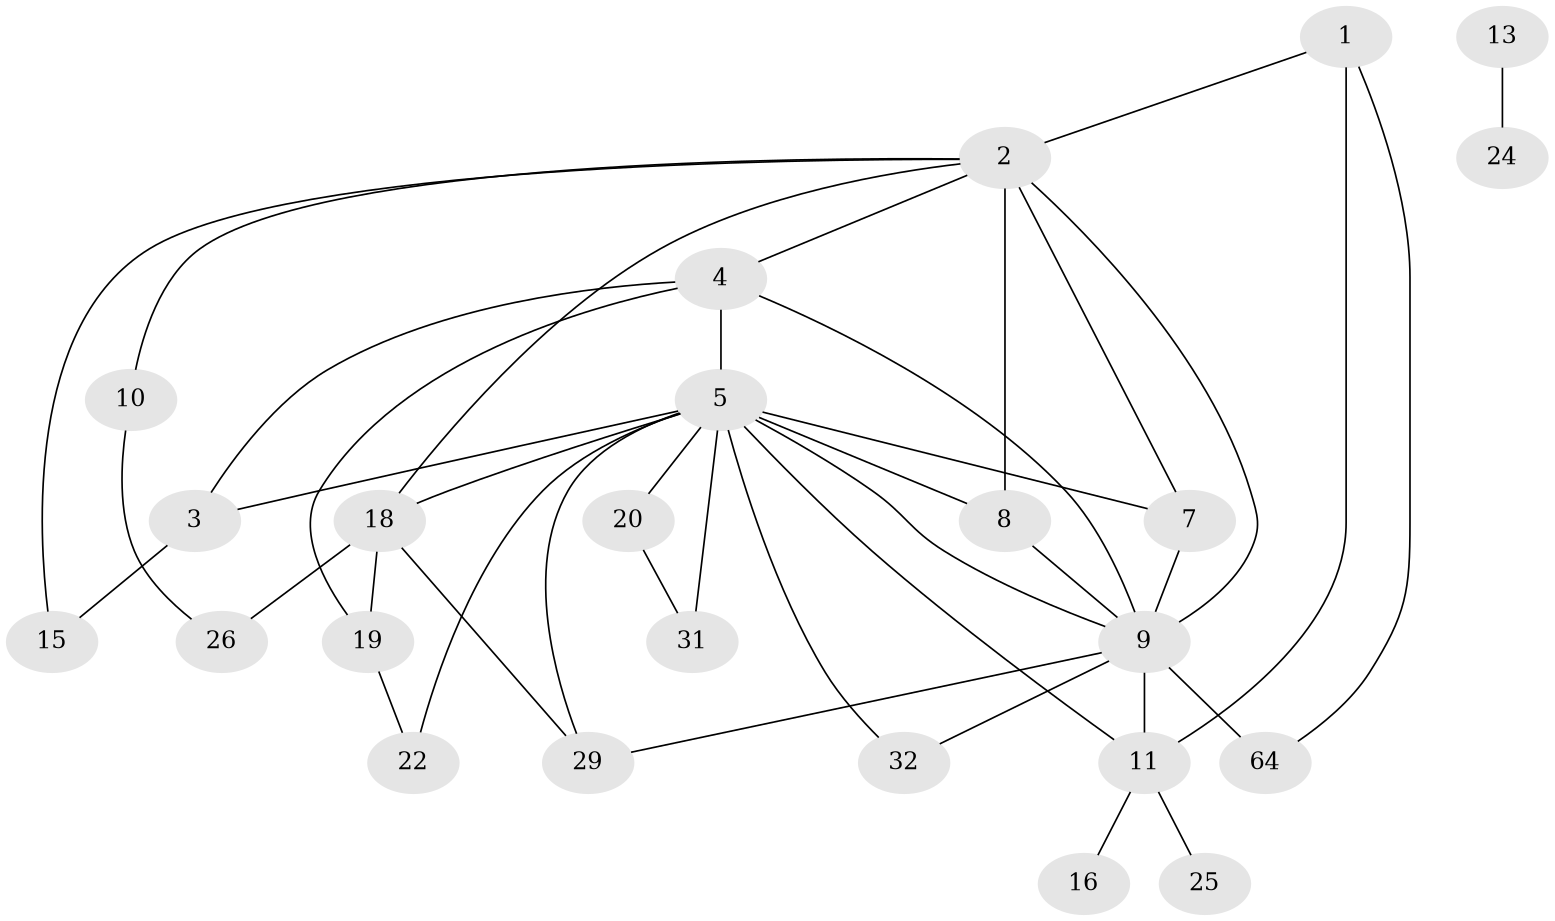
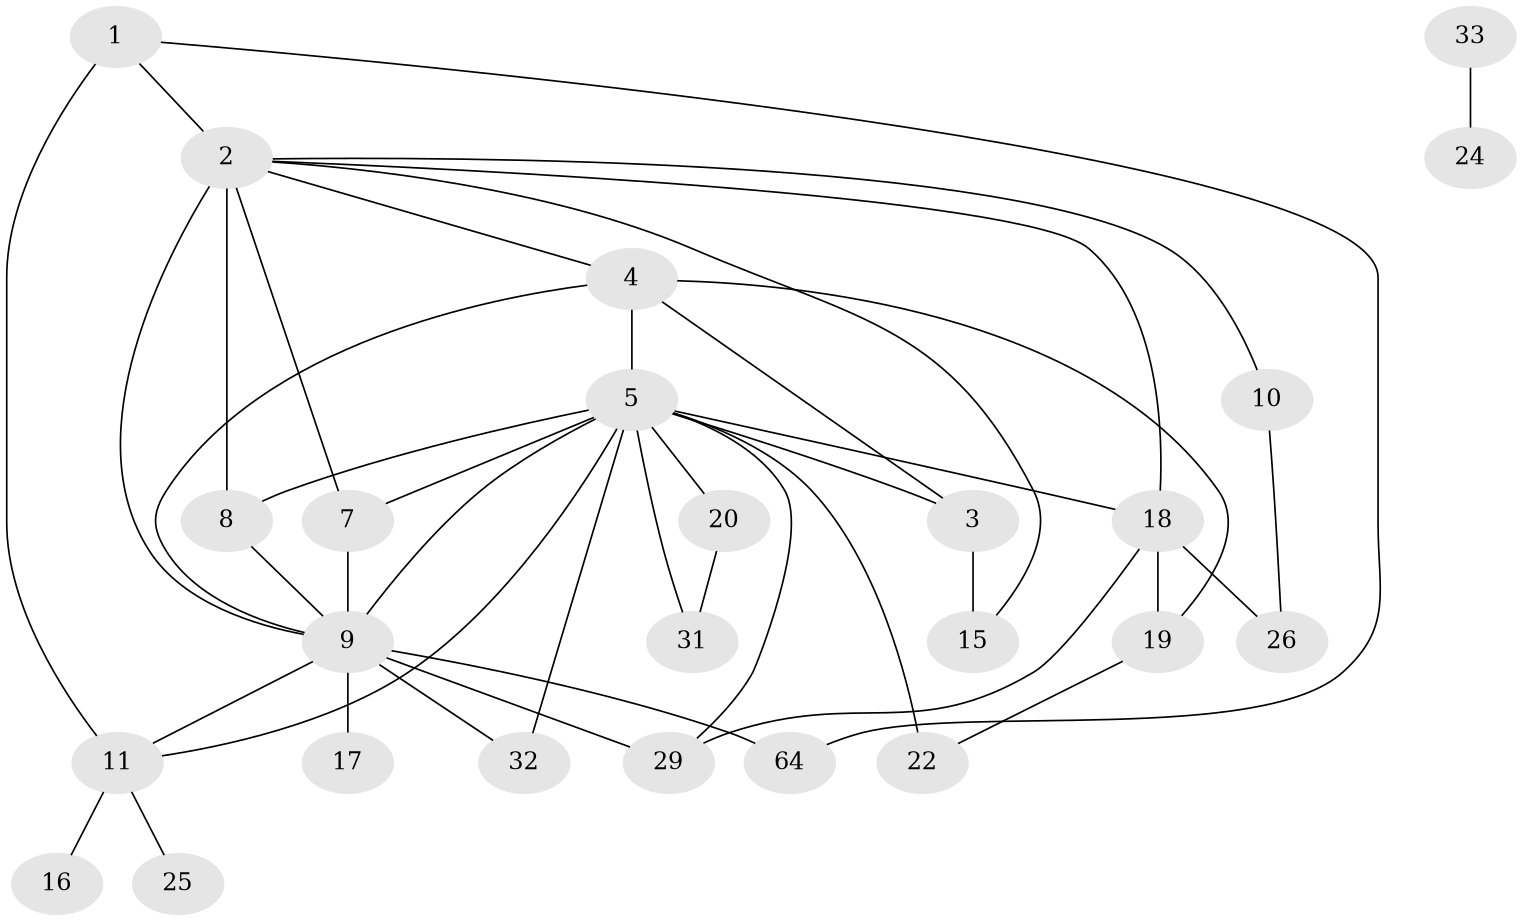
(1502, 37) -> (1470, 37)
none -> (348, 763)
